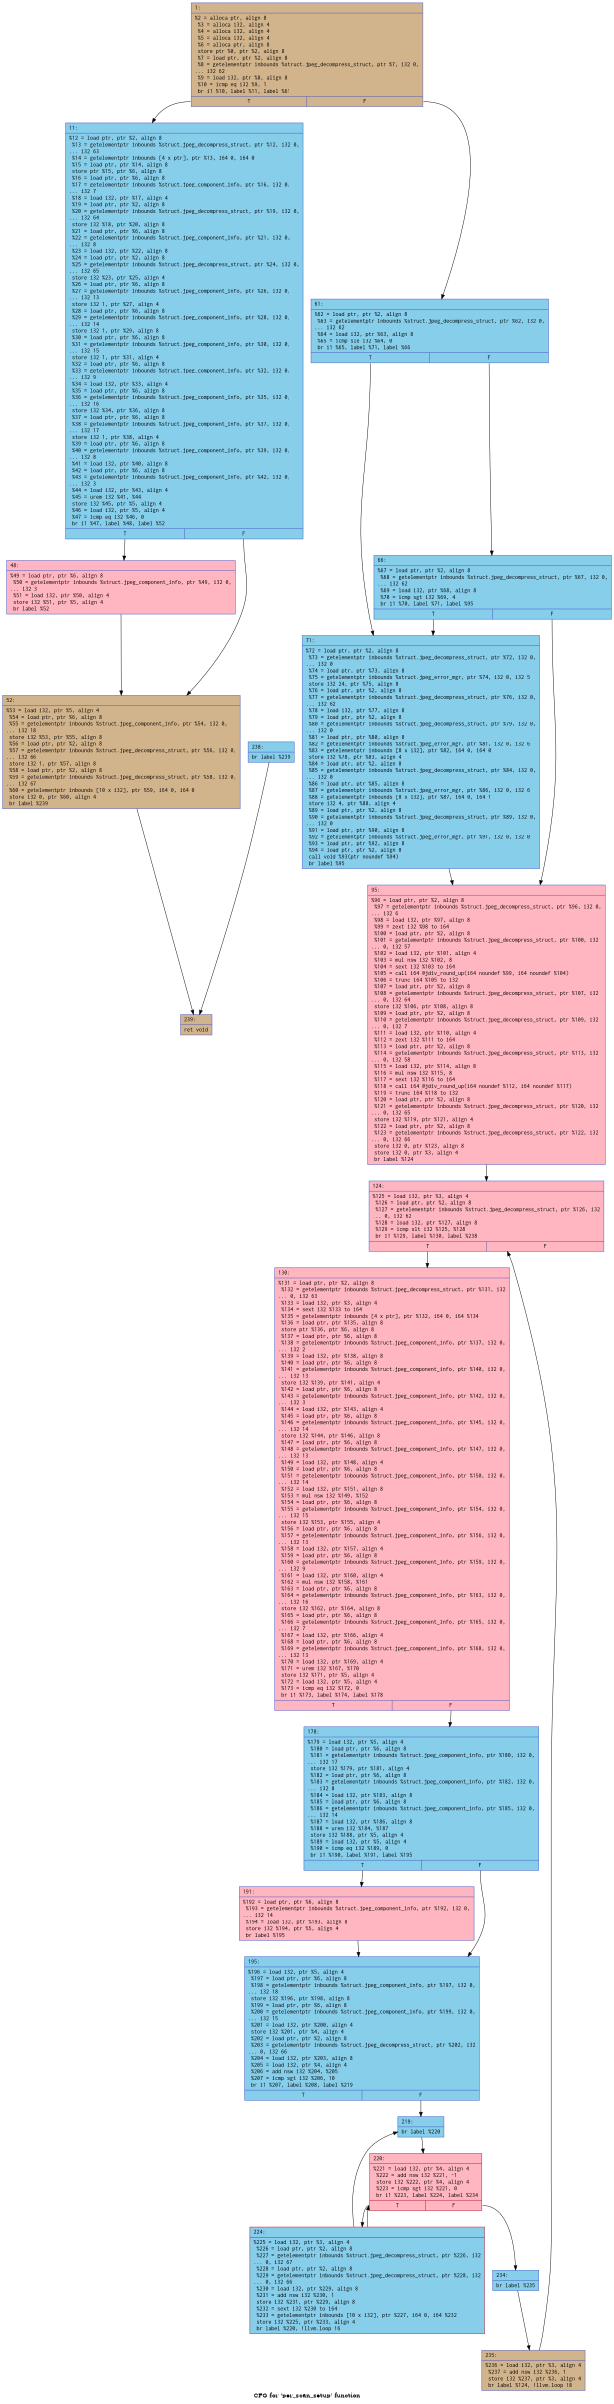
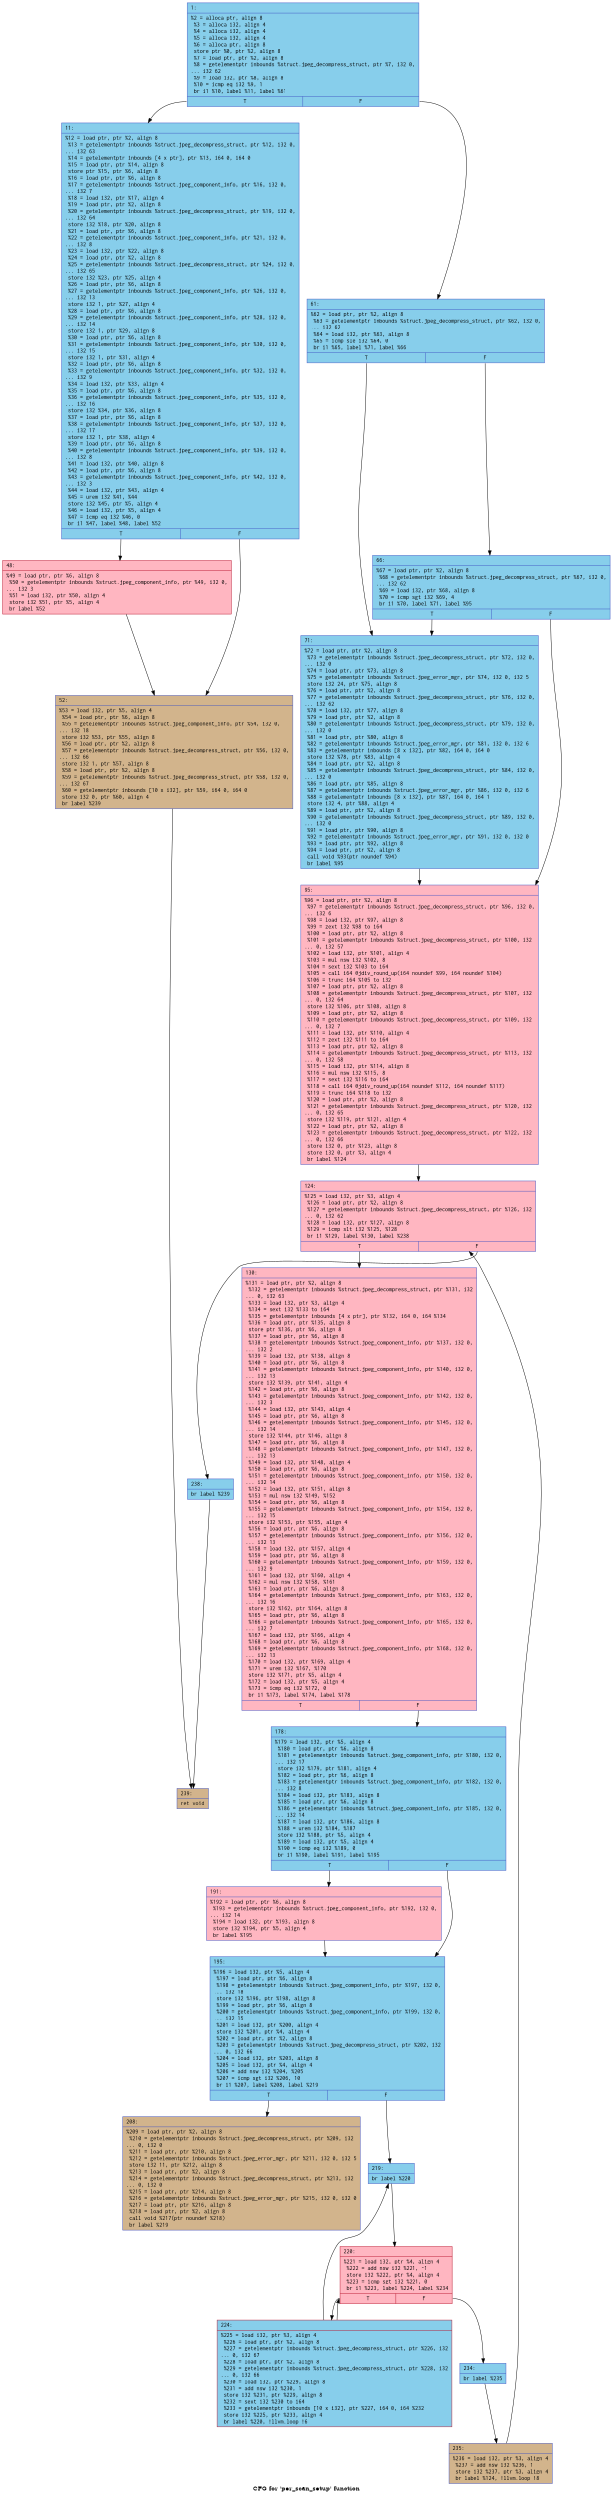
(307, 55) -> (303, 55)
(121, 587) -> (117, 587)
none -> (250, 1264)
none -> (241, 2173)
